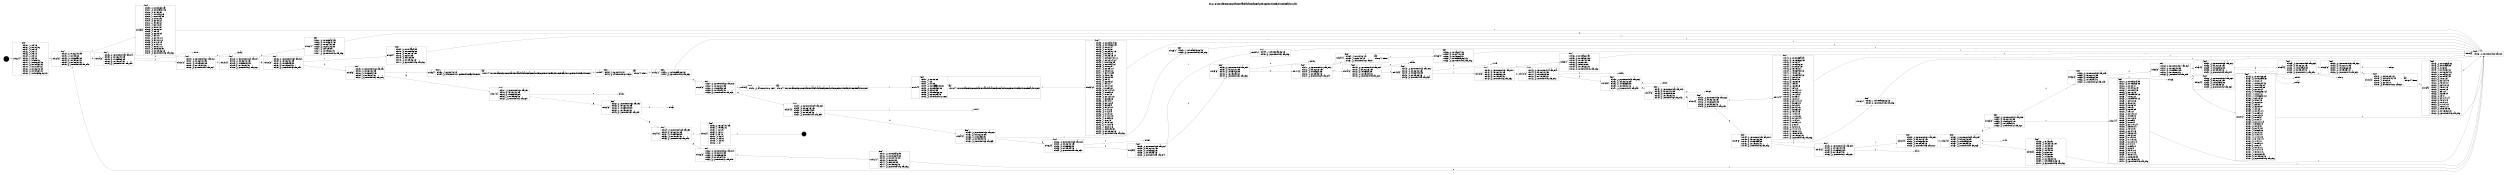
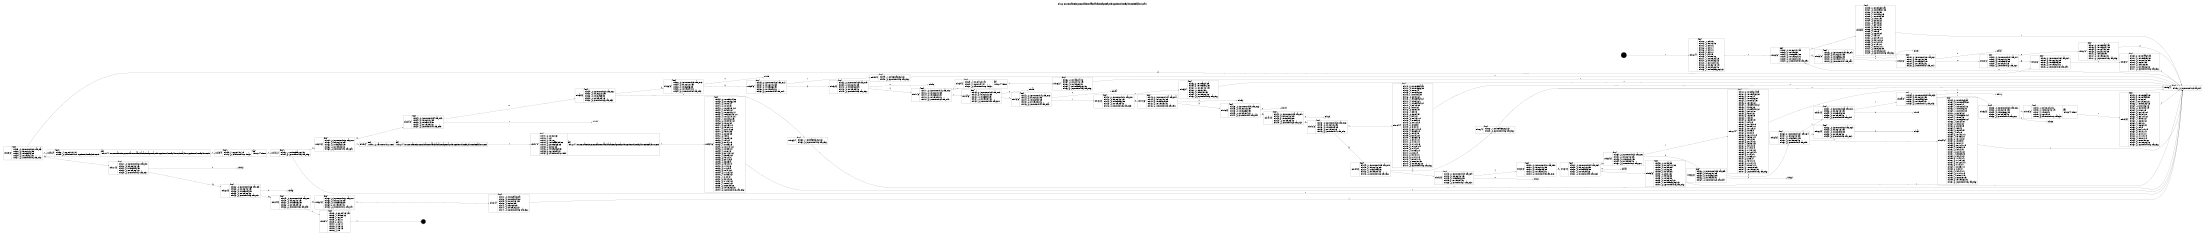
(324, 68) -> (1015, 73)
